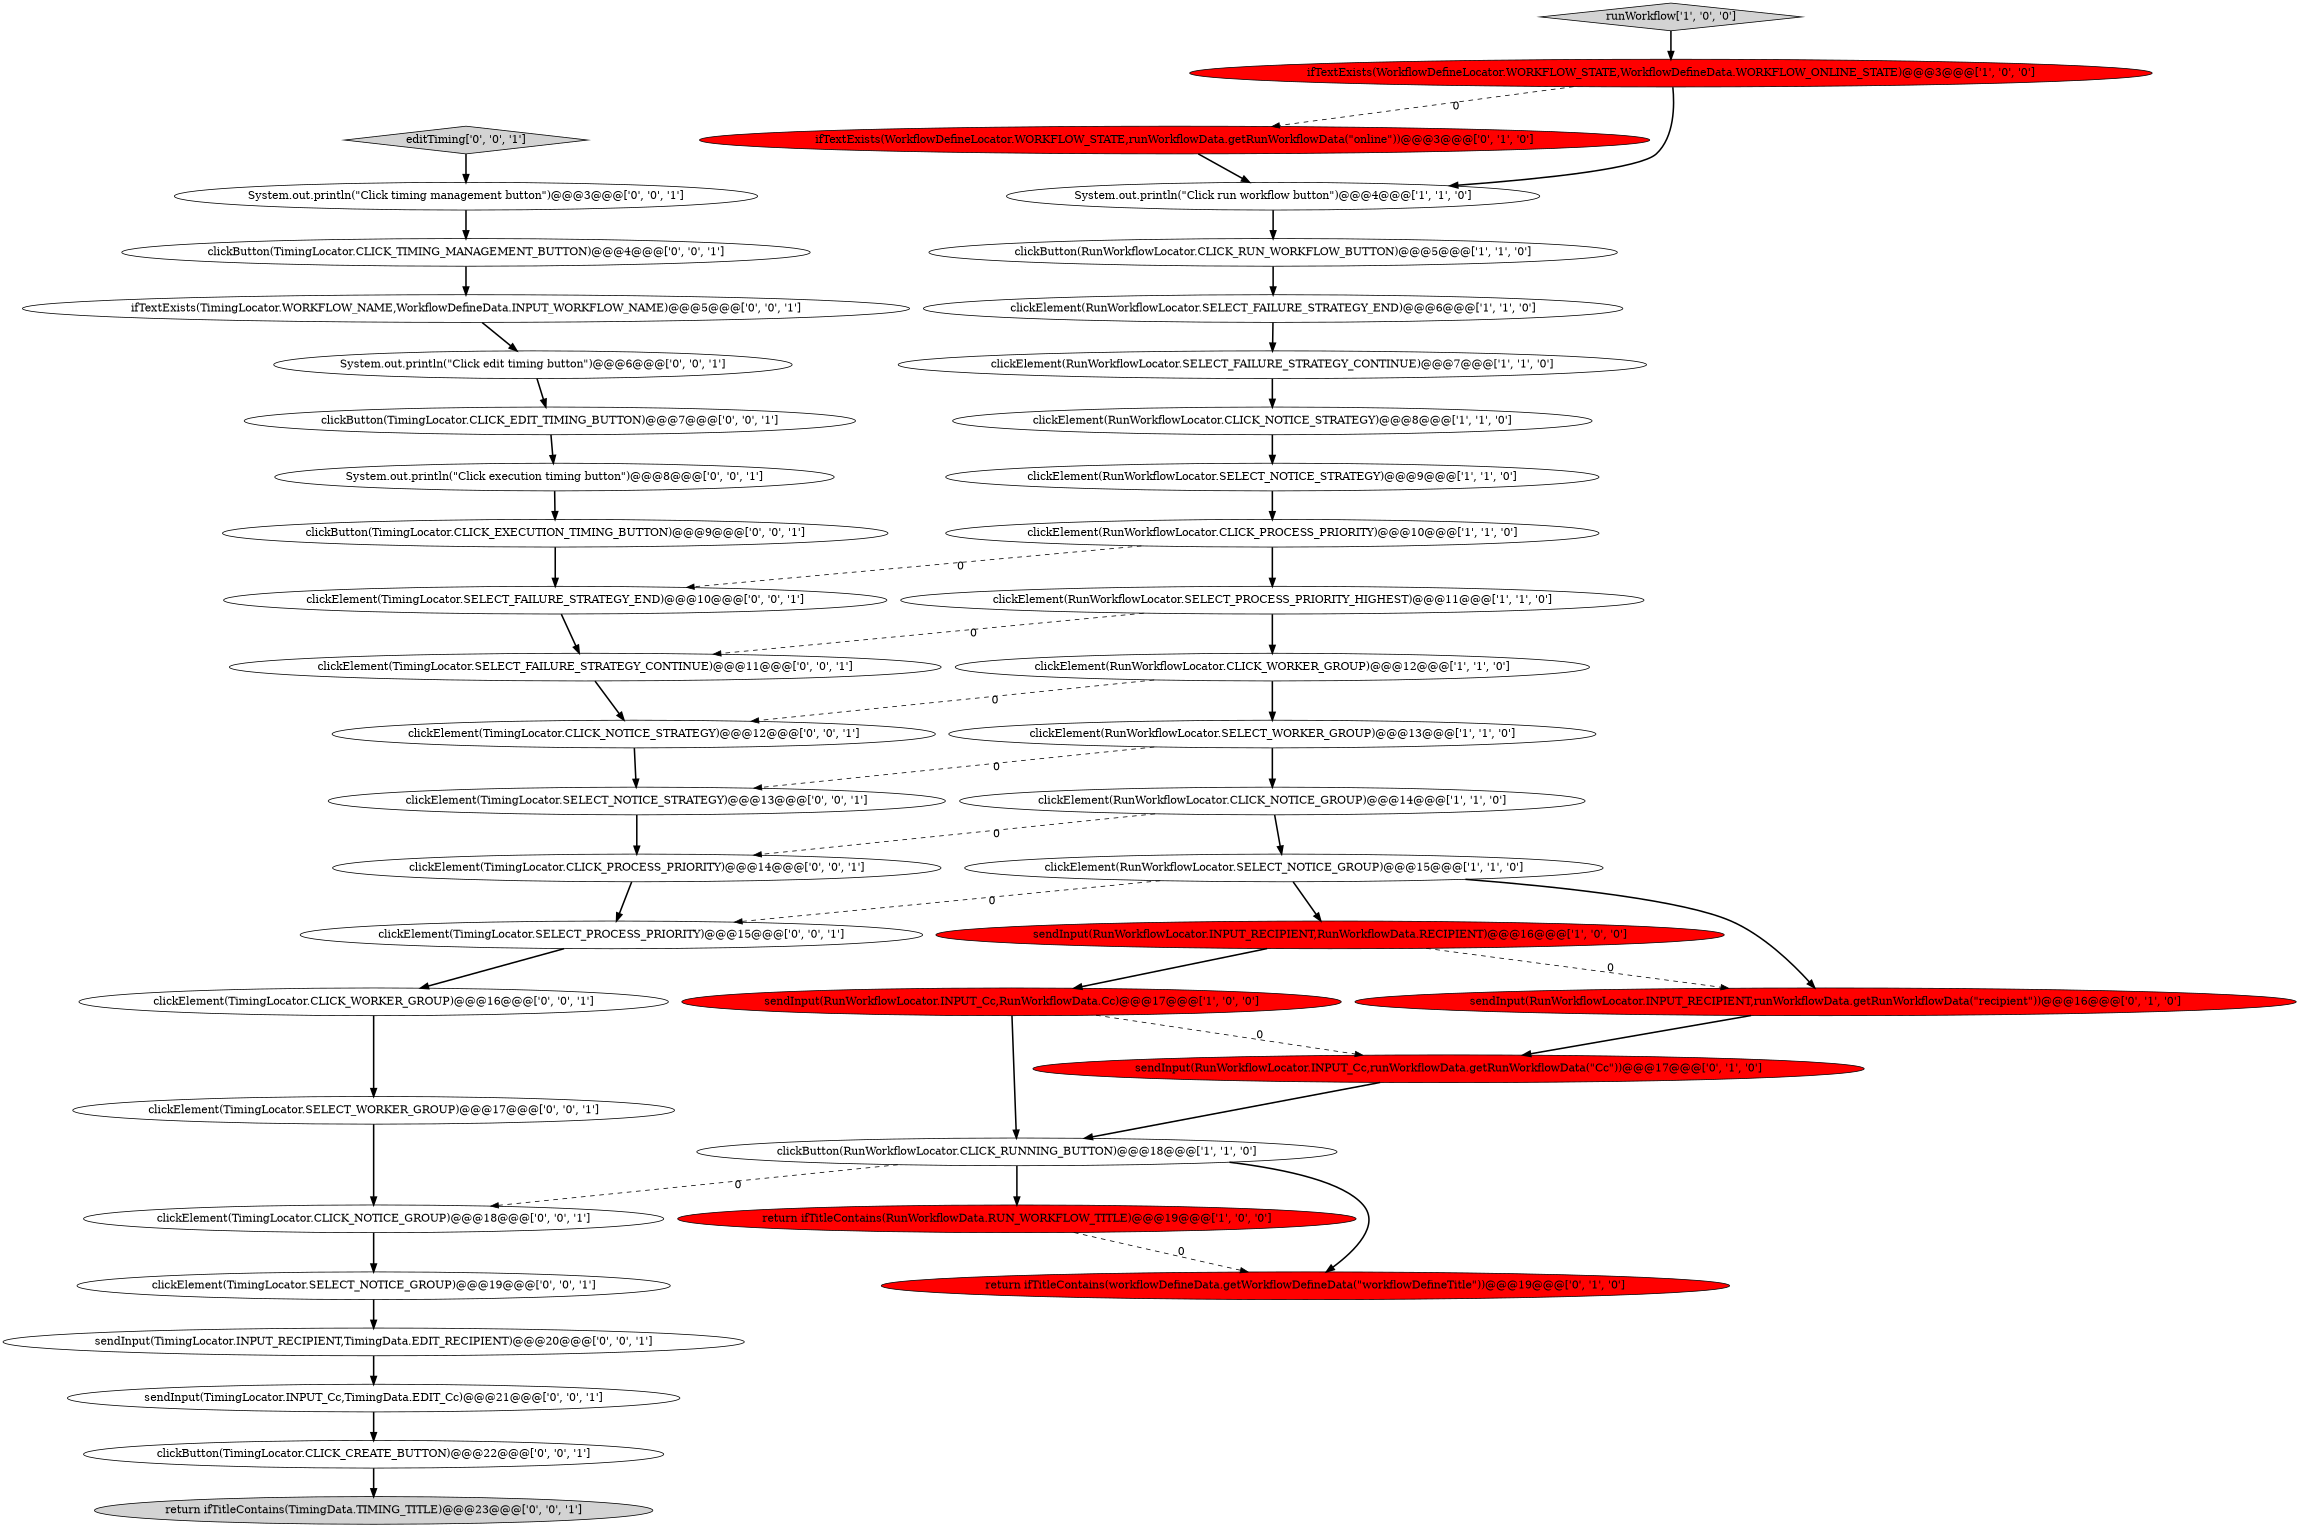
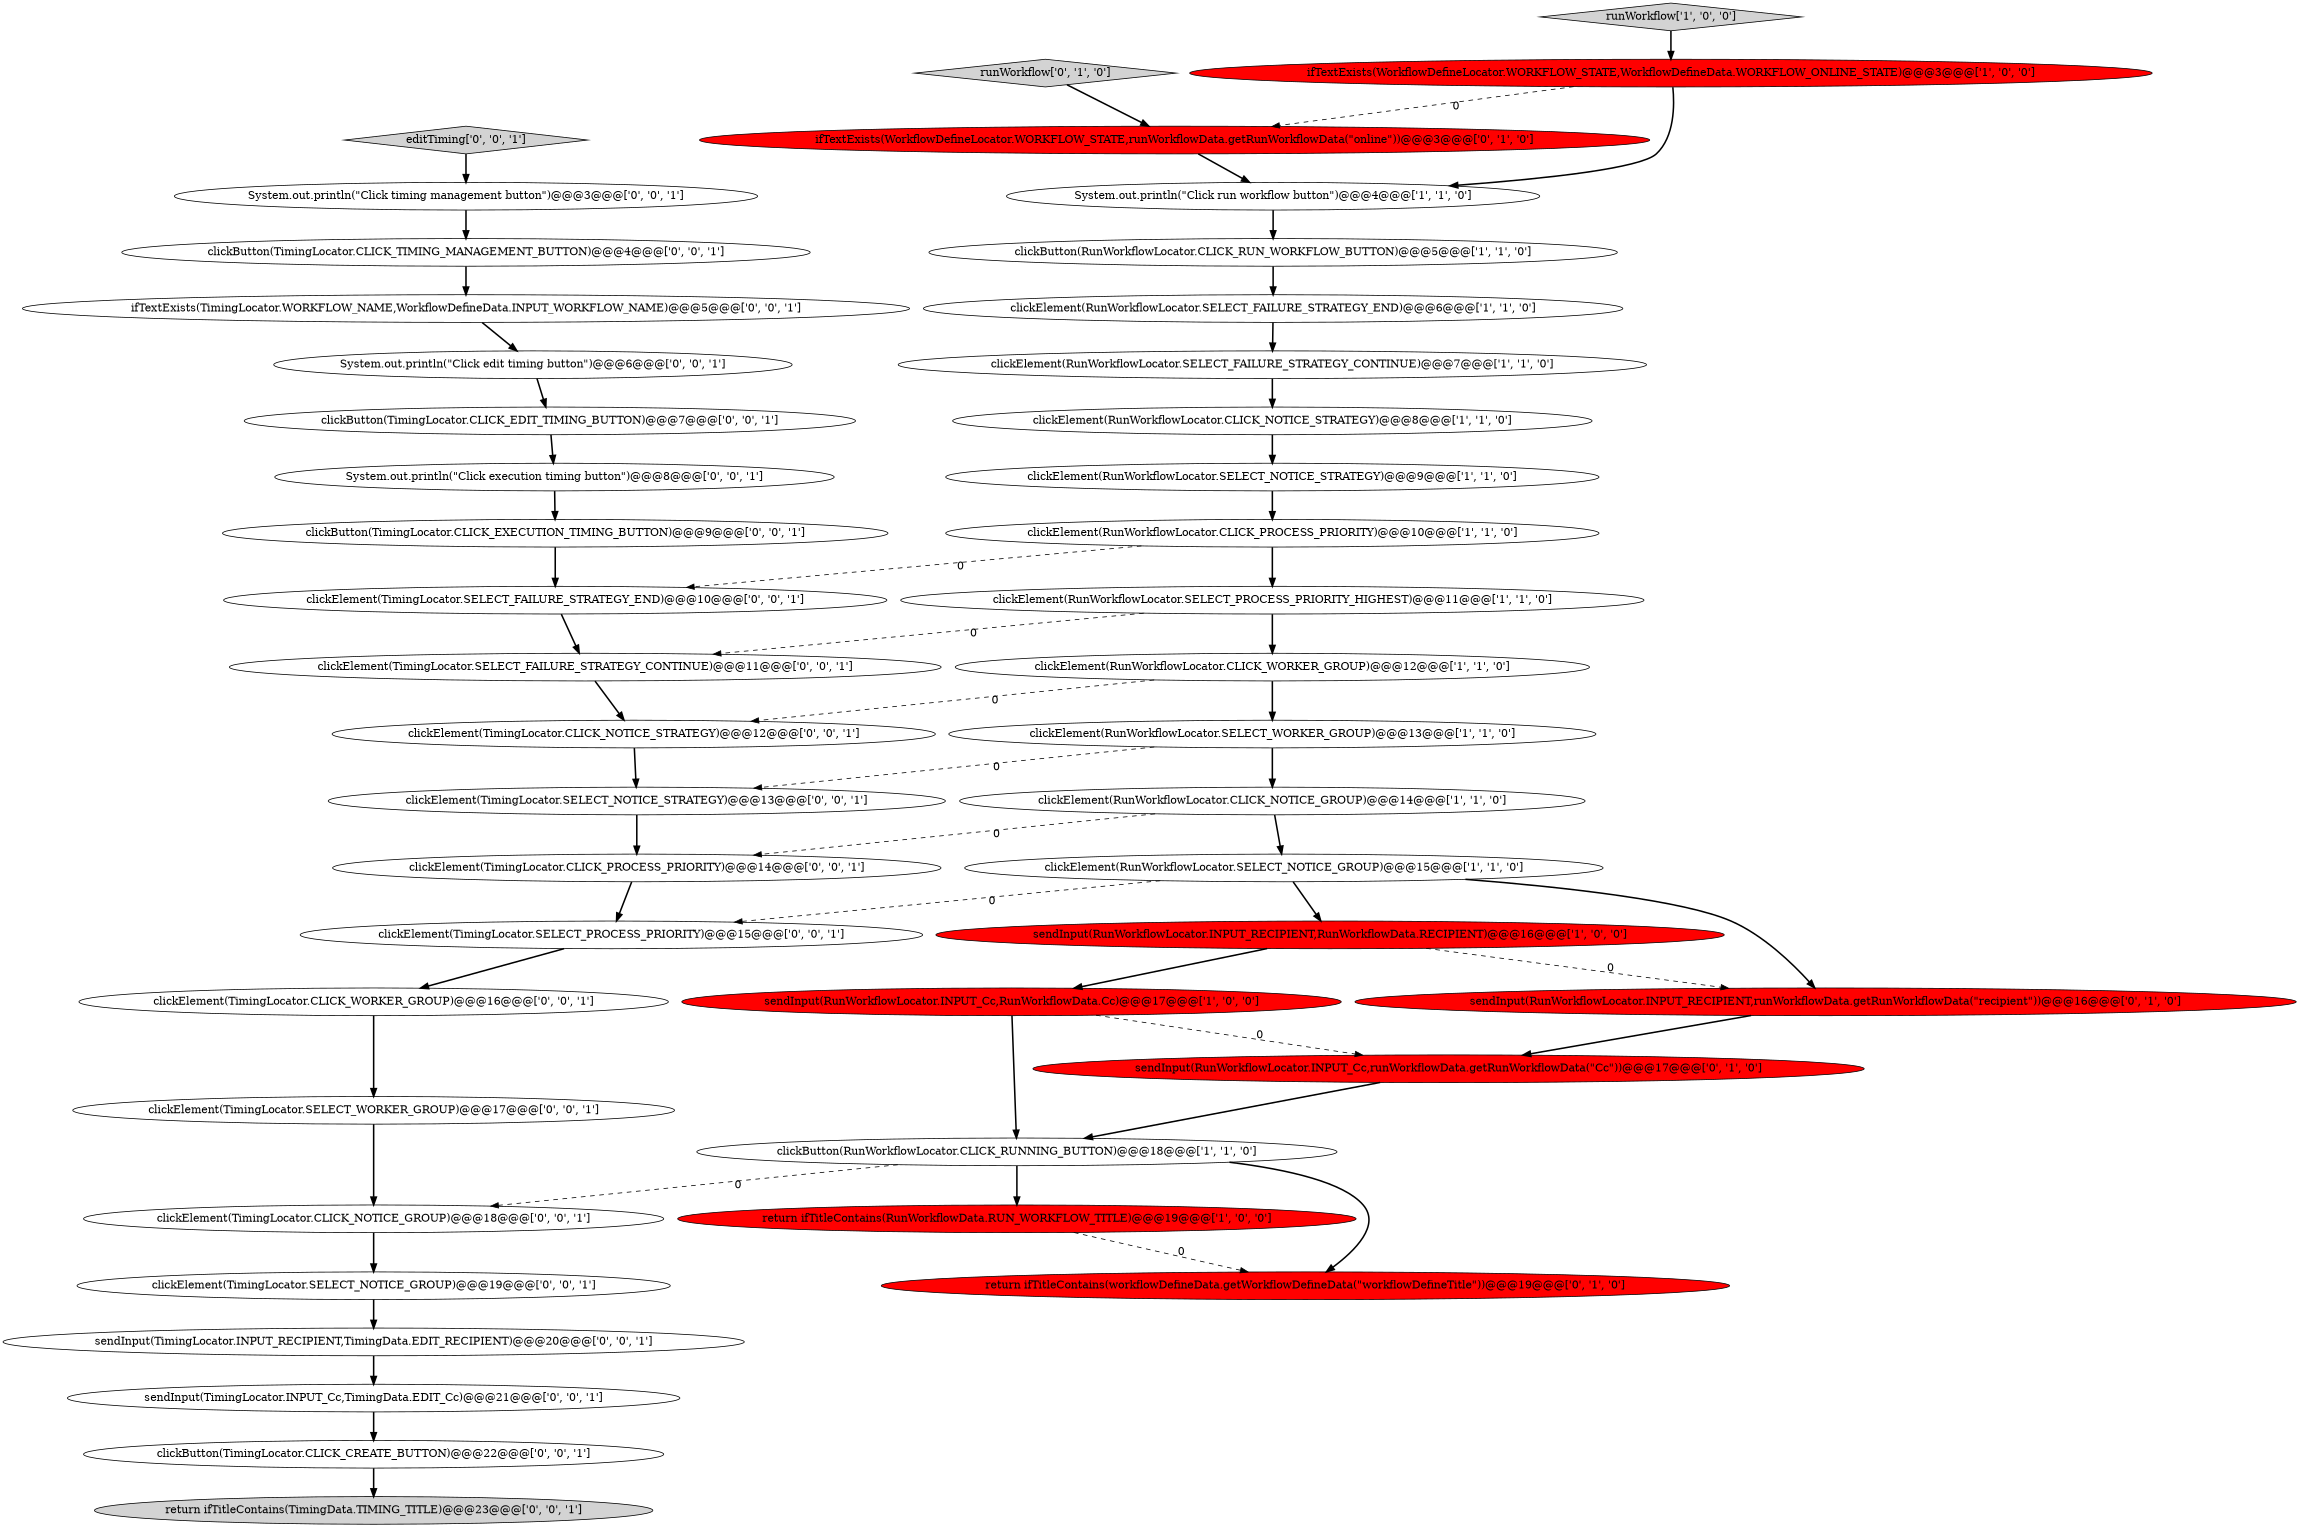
none -> (1045, 73)
